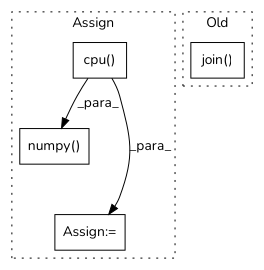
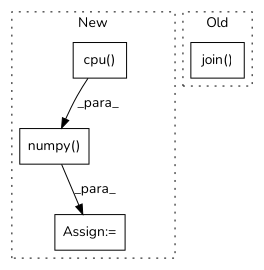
(93, 23) -> (93, 23)
(129, 142) -> (70, 185)
